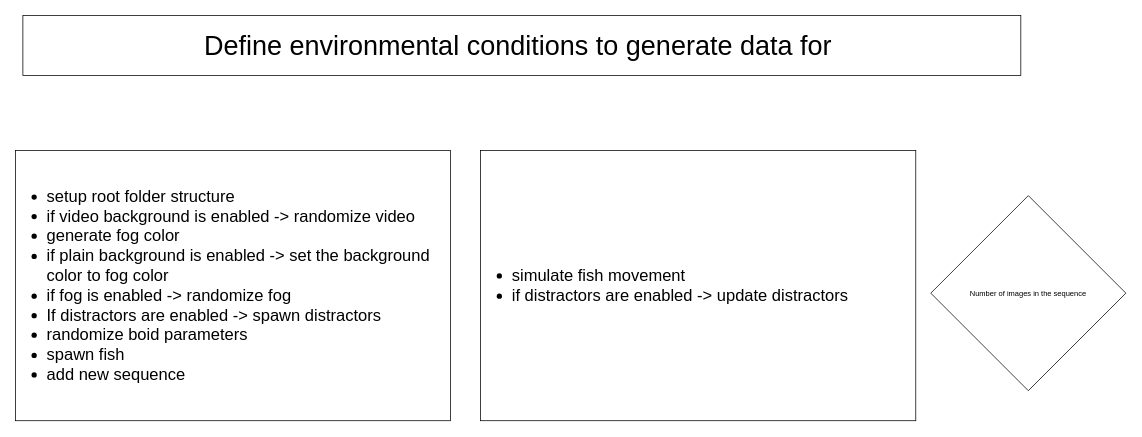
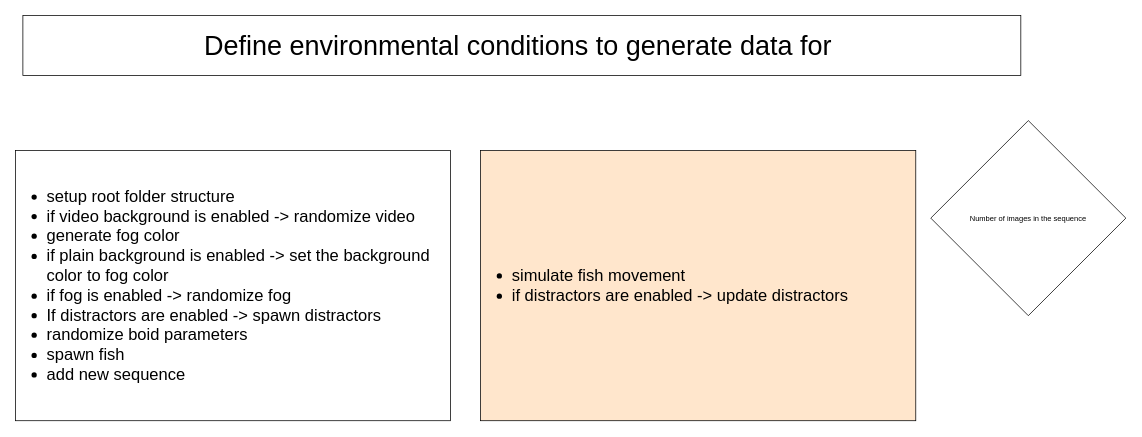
(698, 285) -> (698, 285)
(1028, 293) -> (1028, 218)
